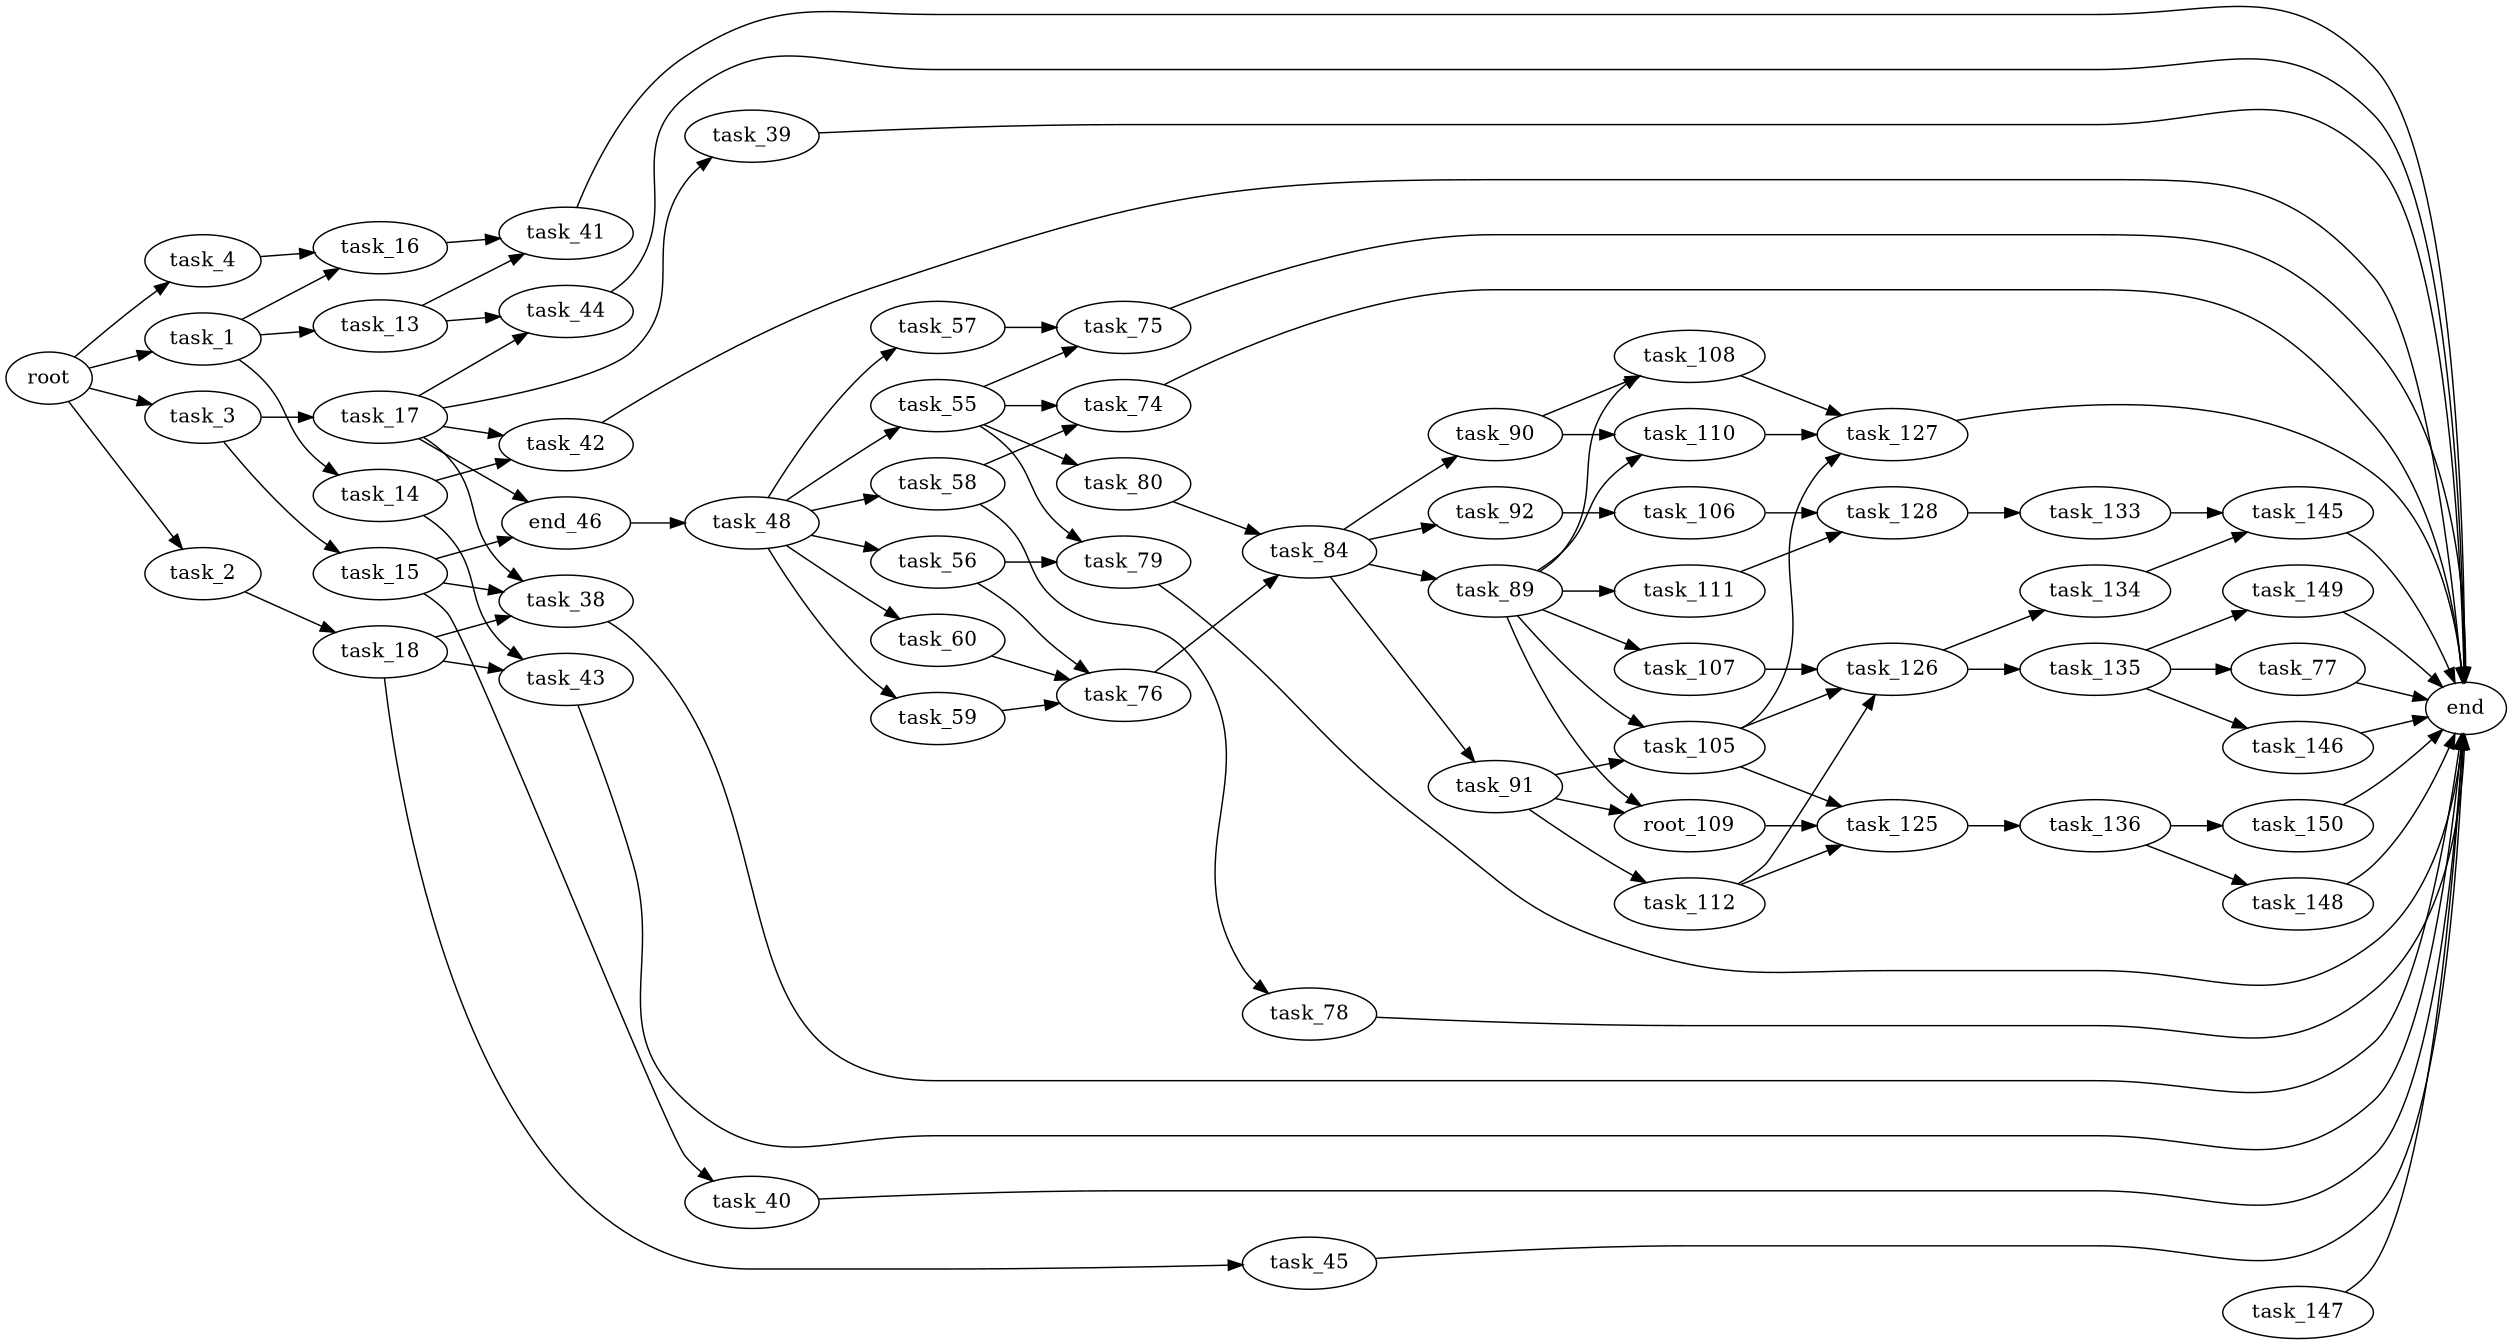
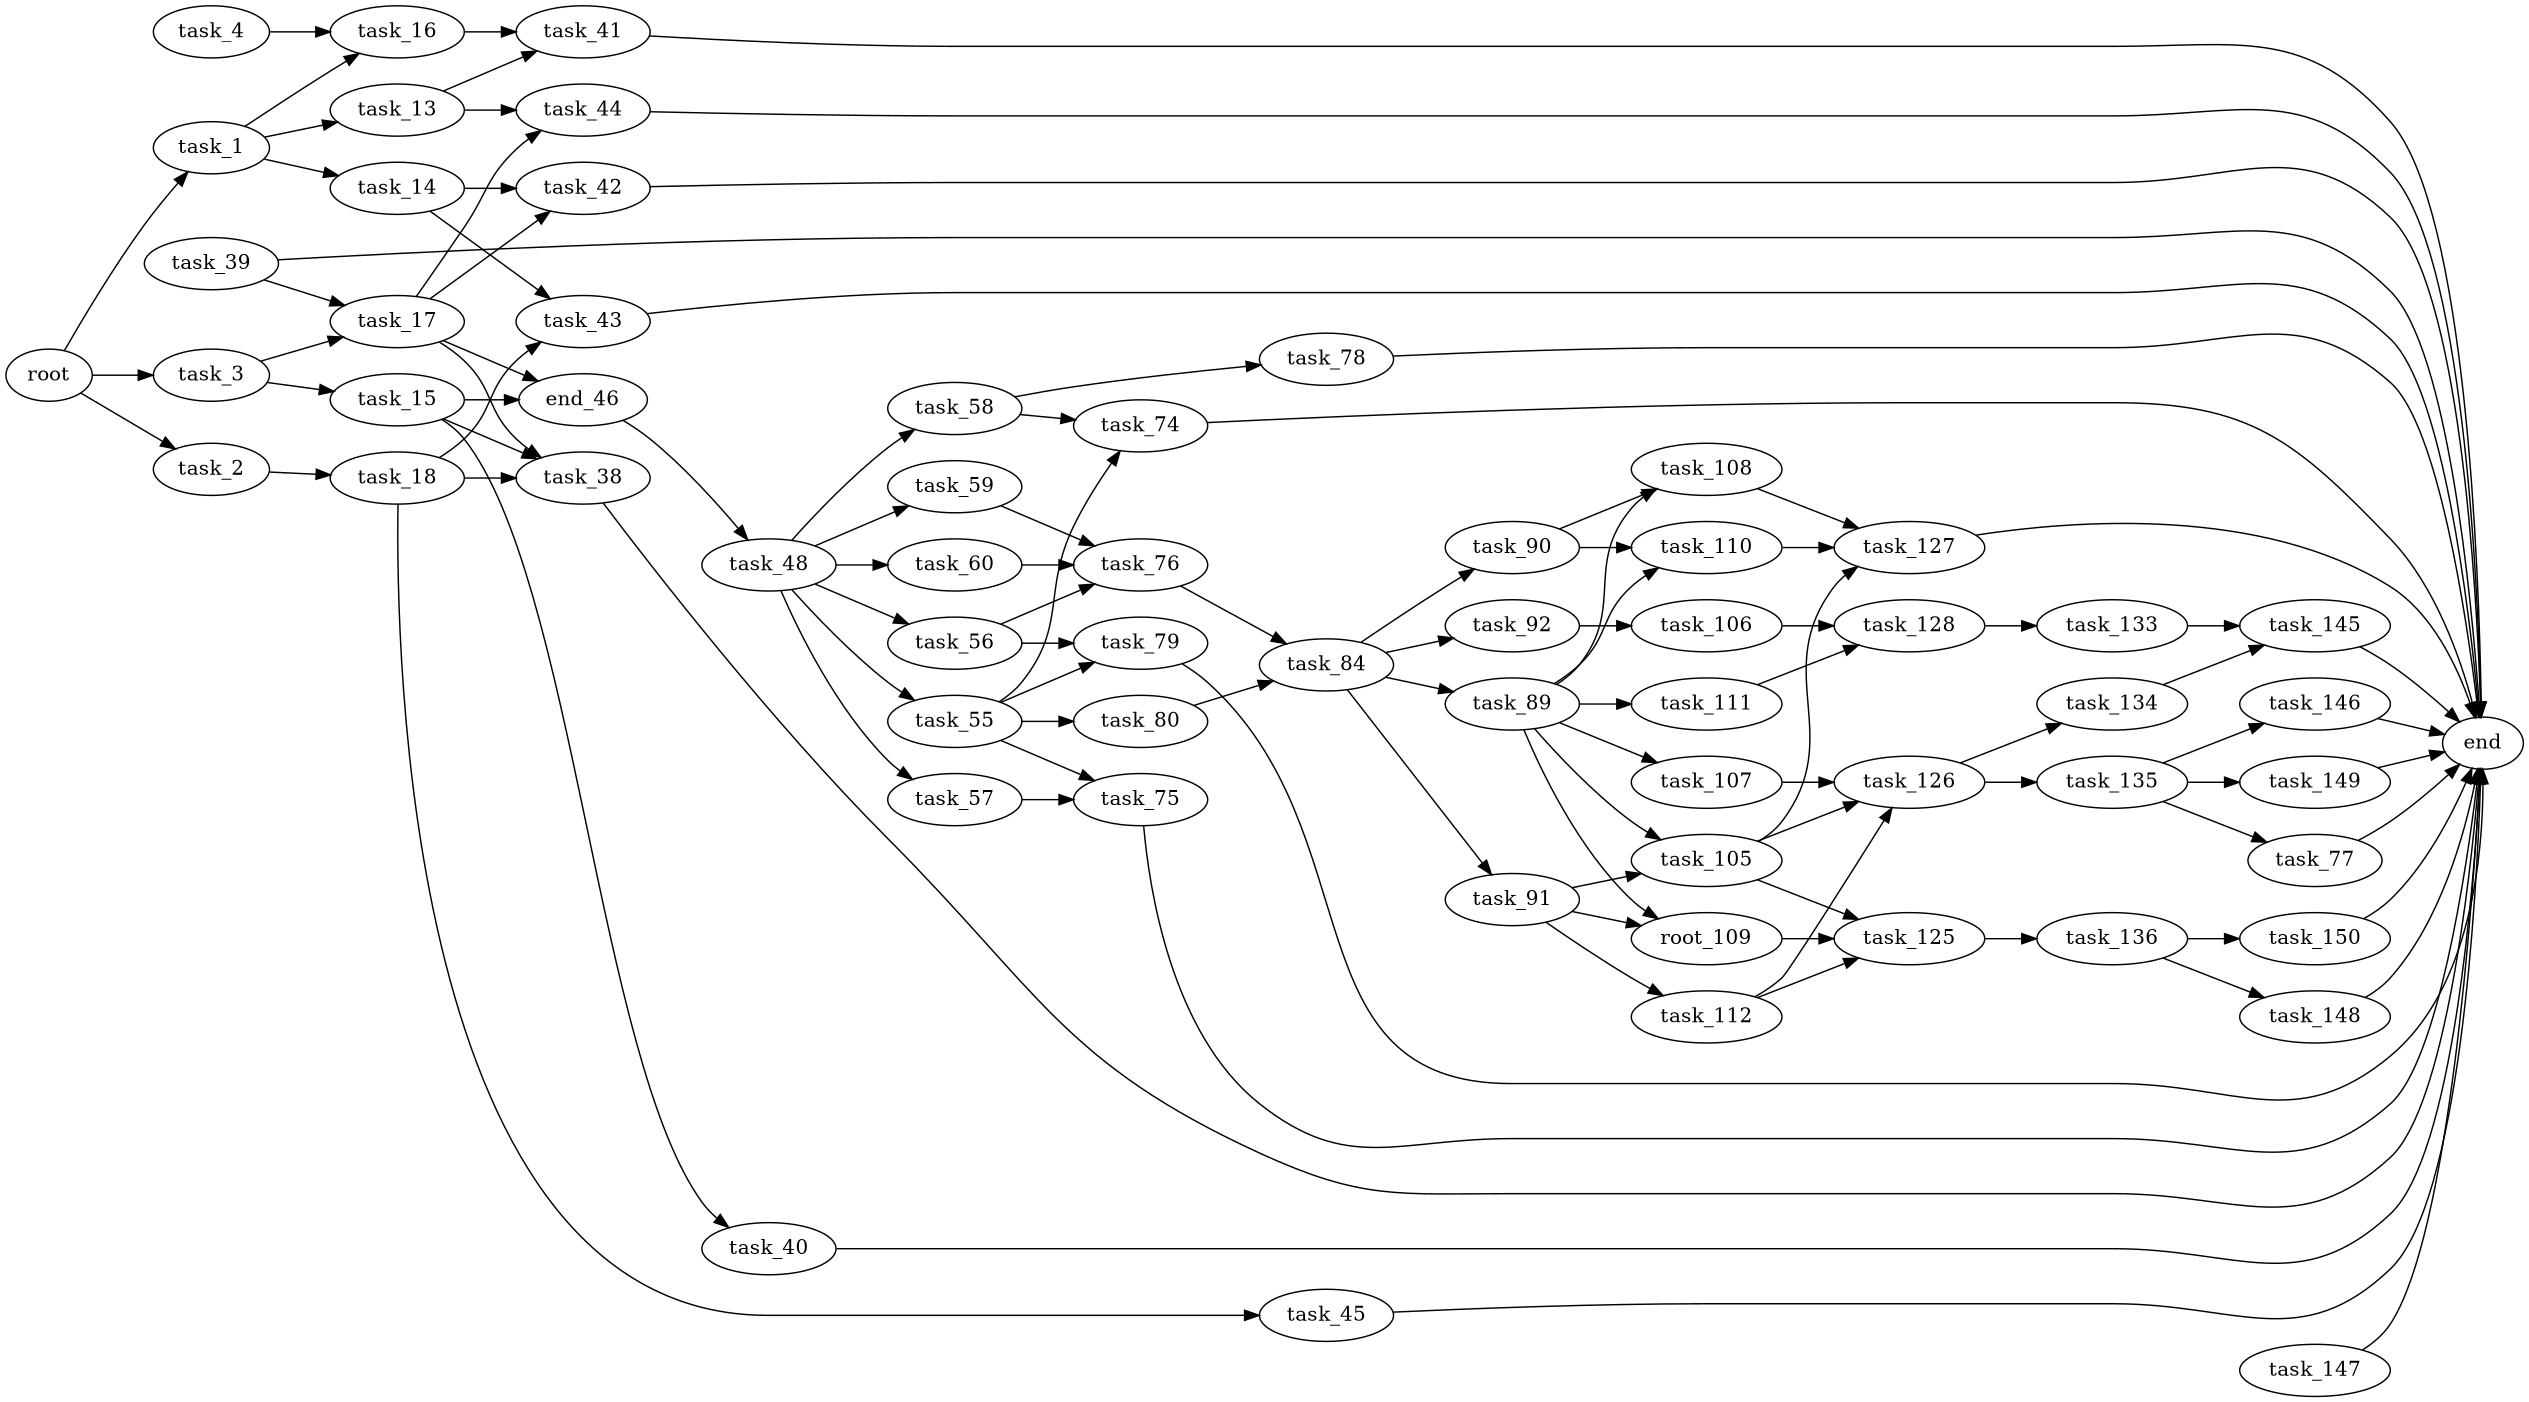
(115, 323) -> none
(634, 350) -> (298, 290)
